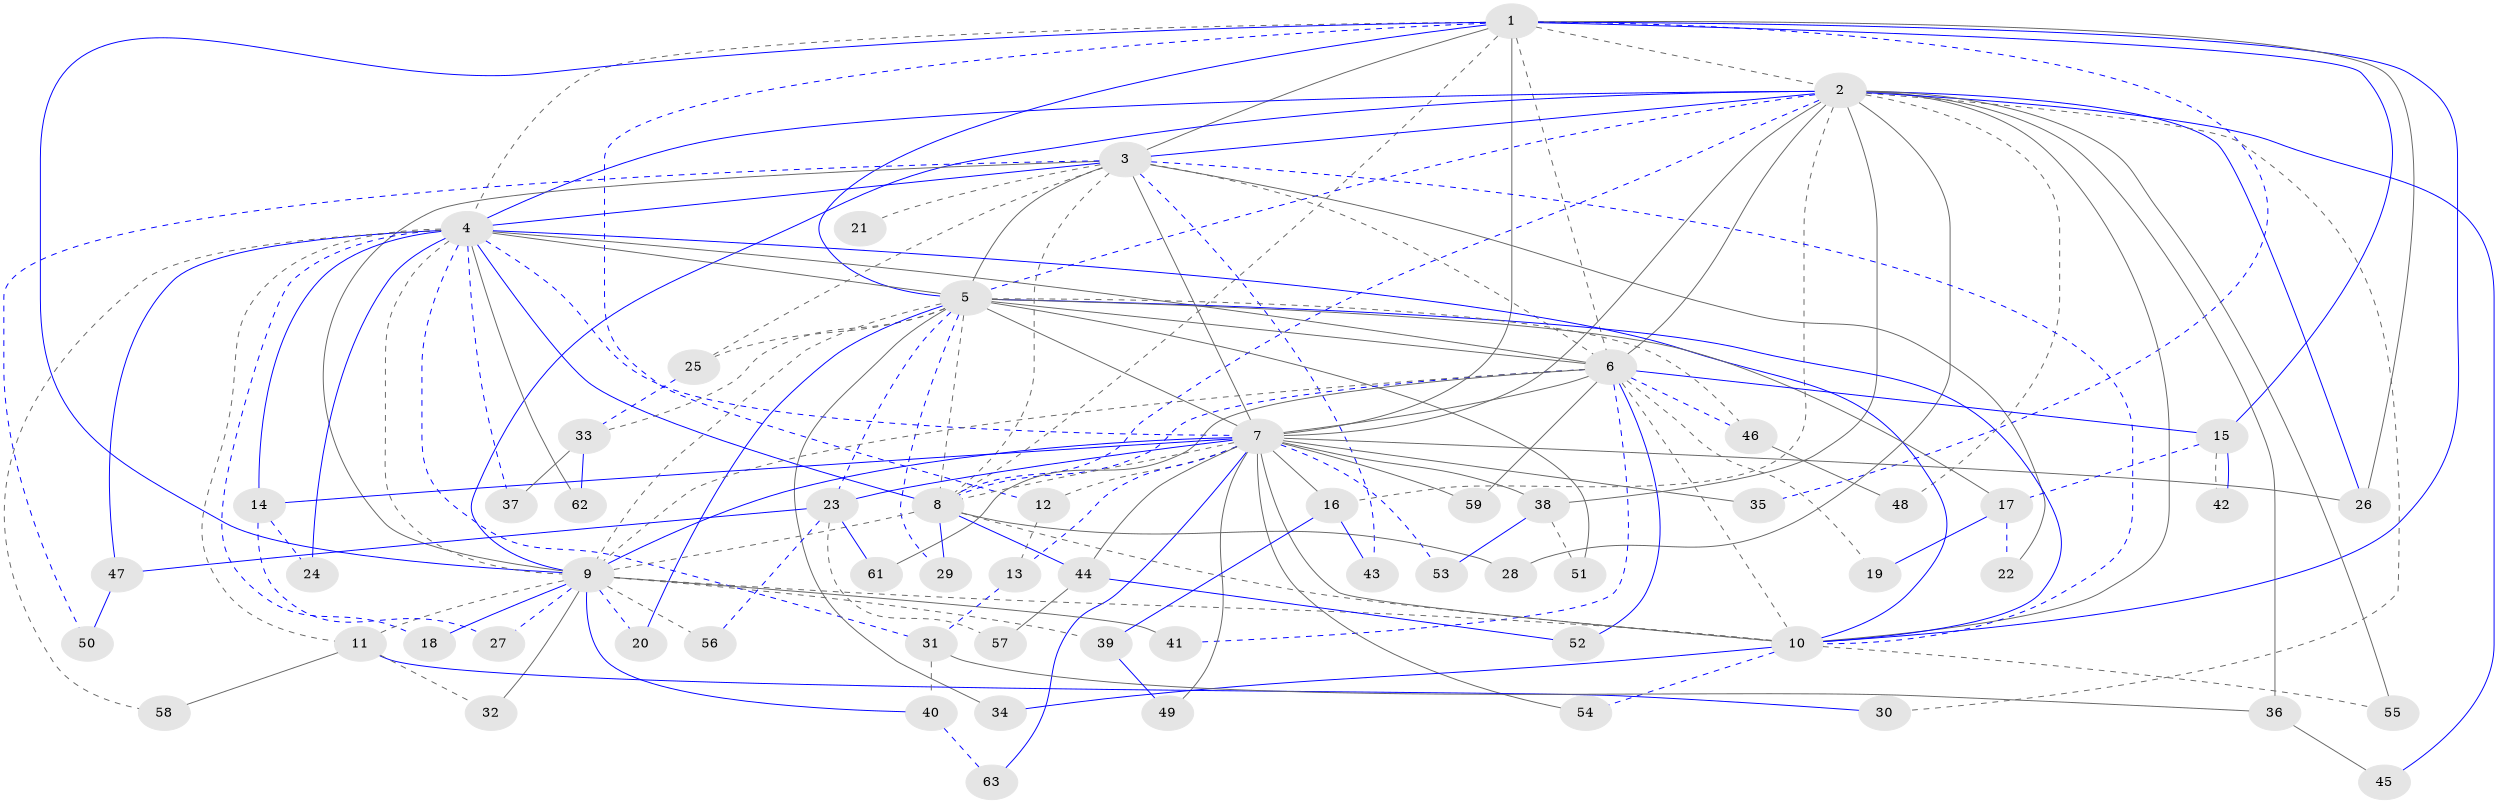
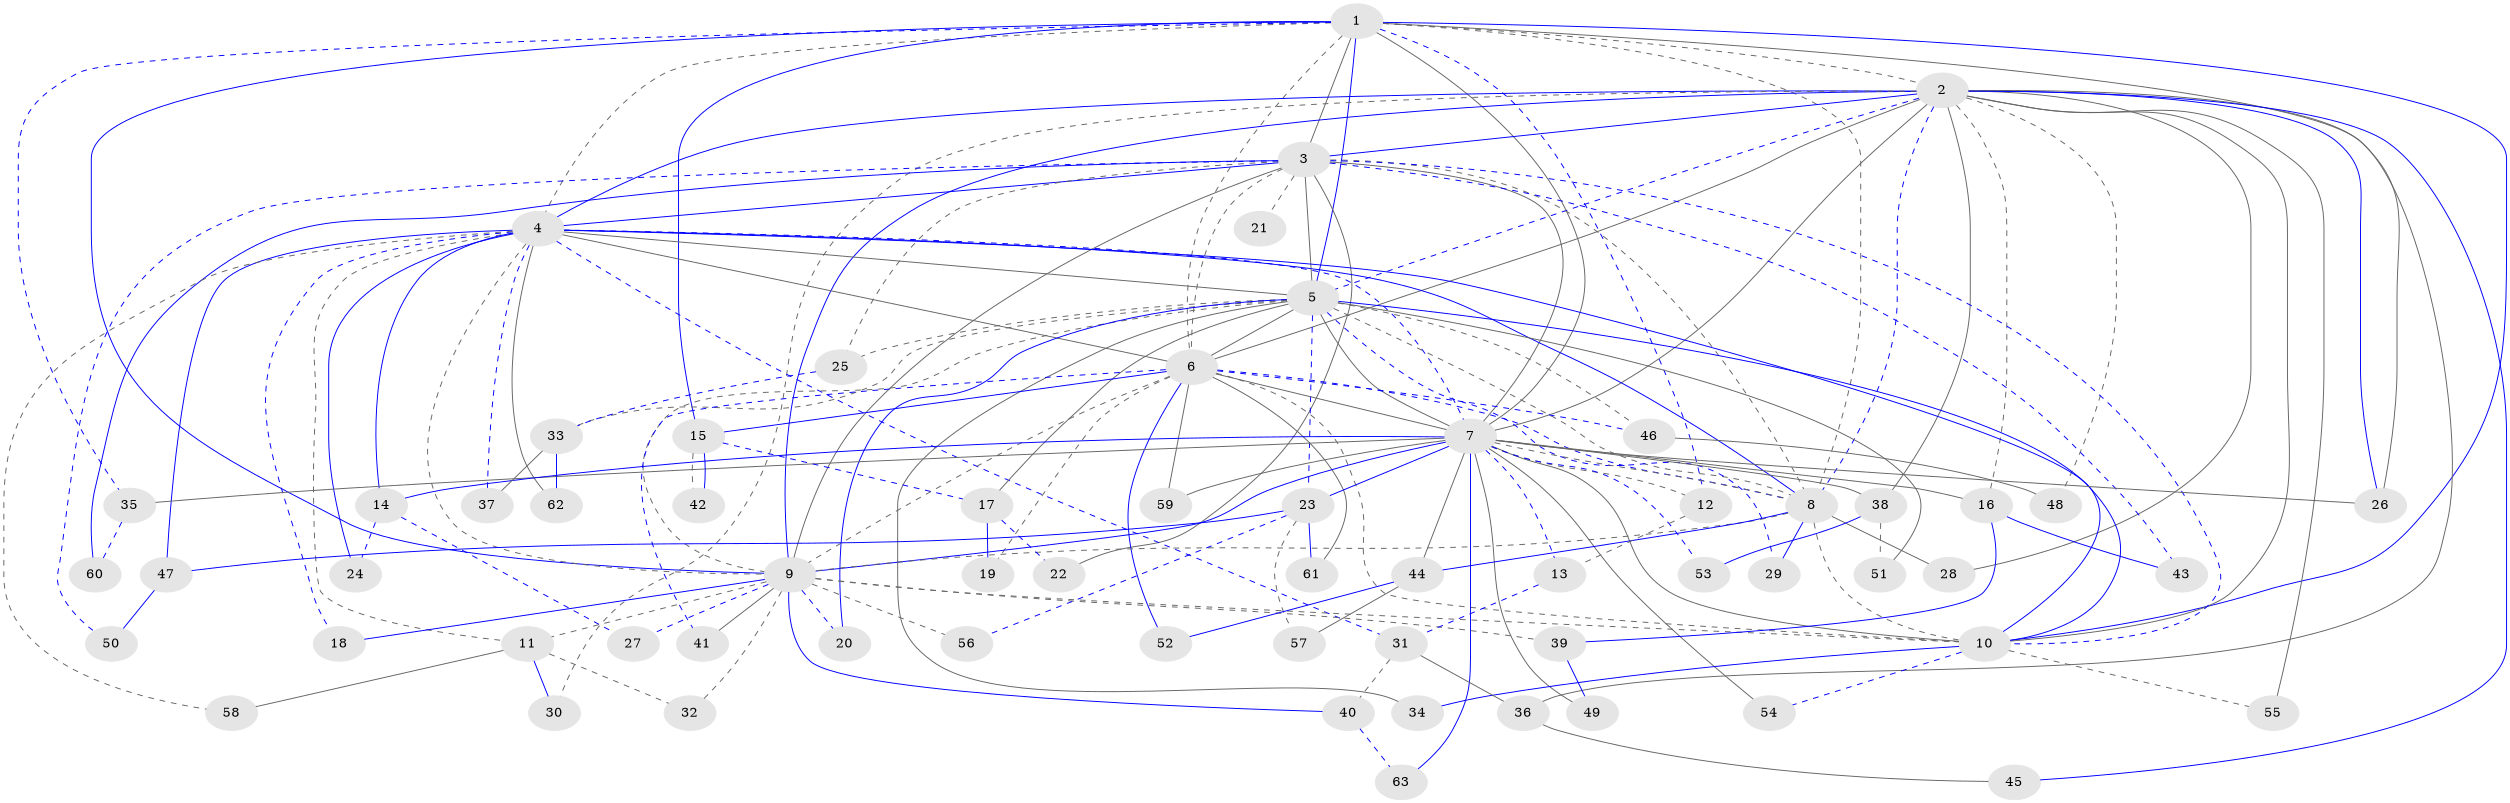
none -> (95, 575)
(544, 646) -> (747, 648)
